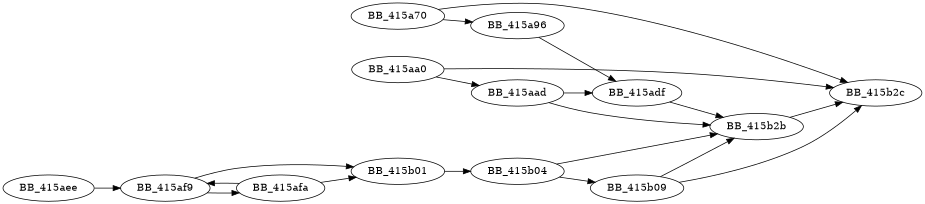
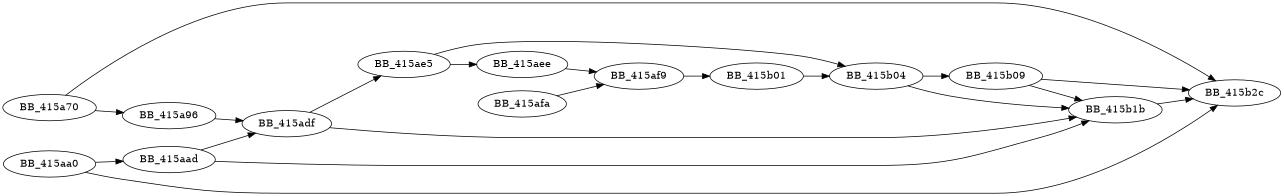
none -> (404, 64)
(757, 127) -> (1115, 110)
(335, 180) -> none
(219, 193) -> none
